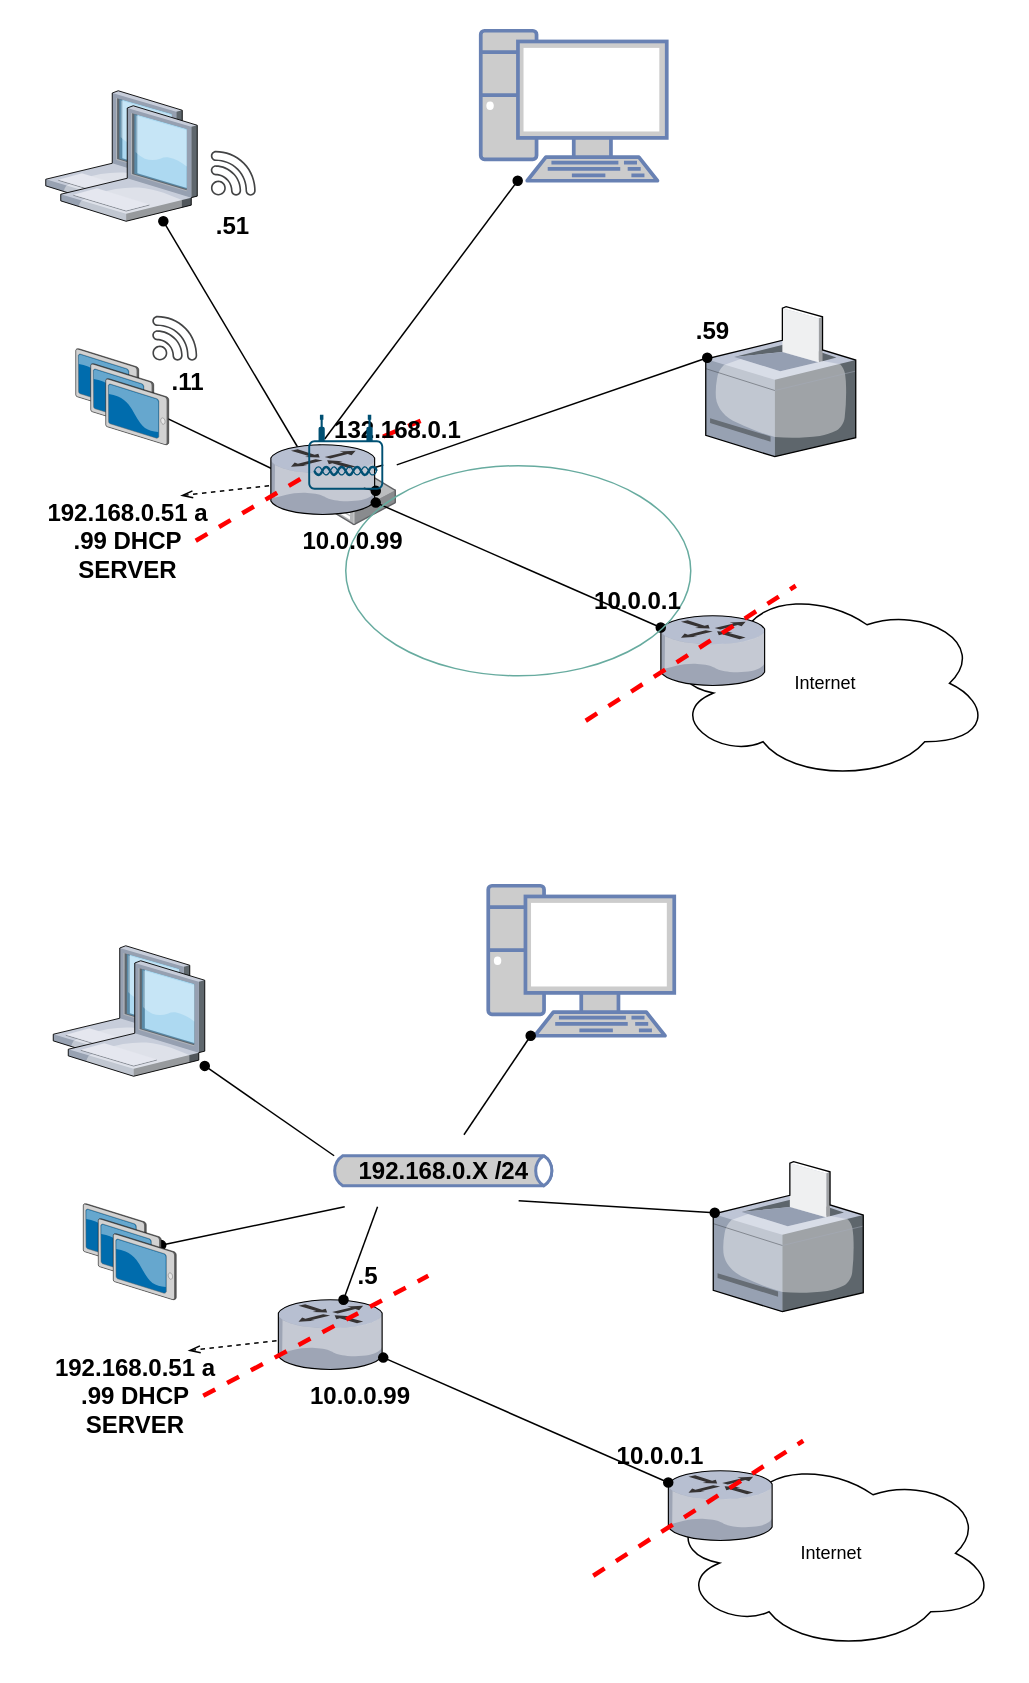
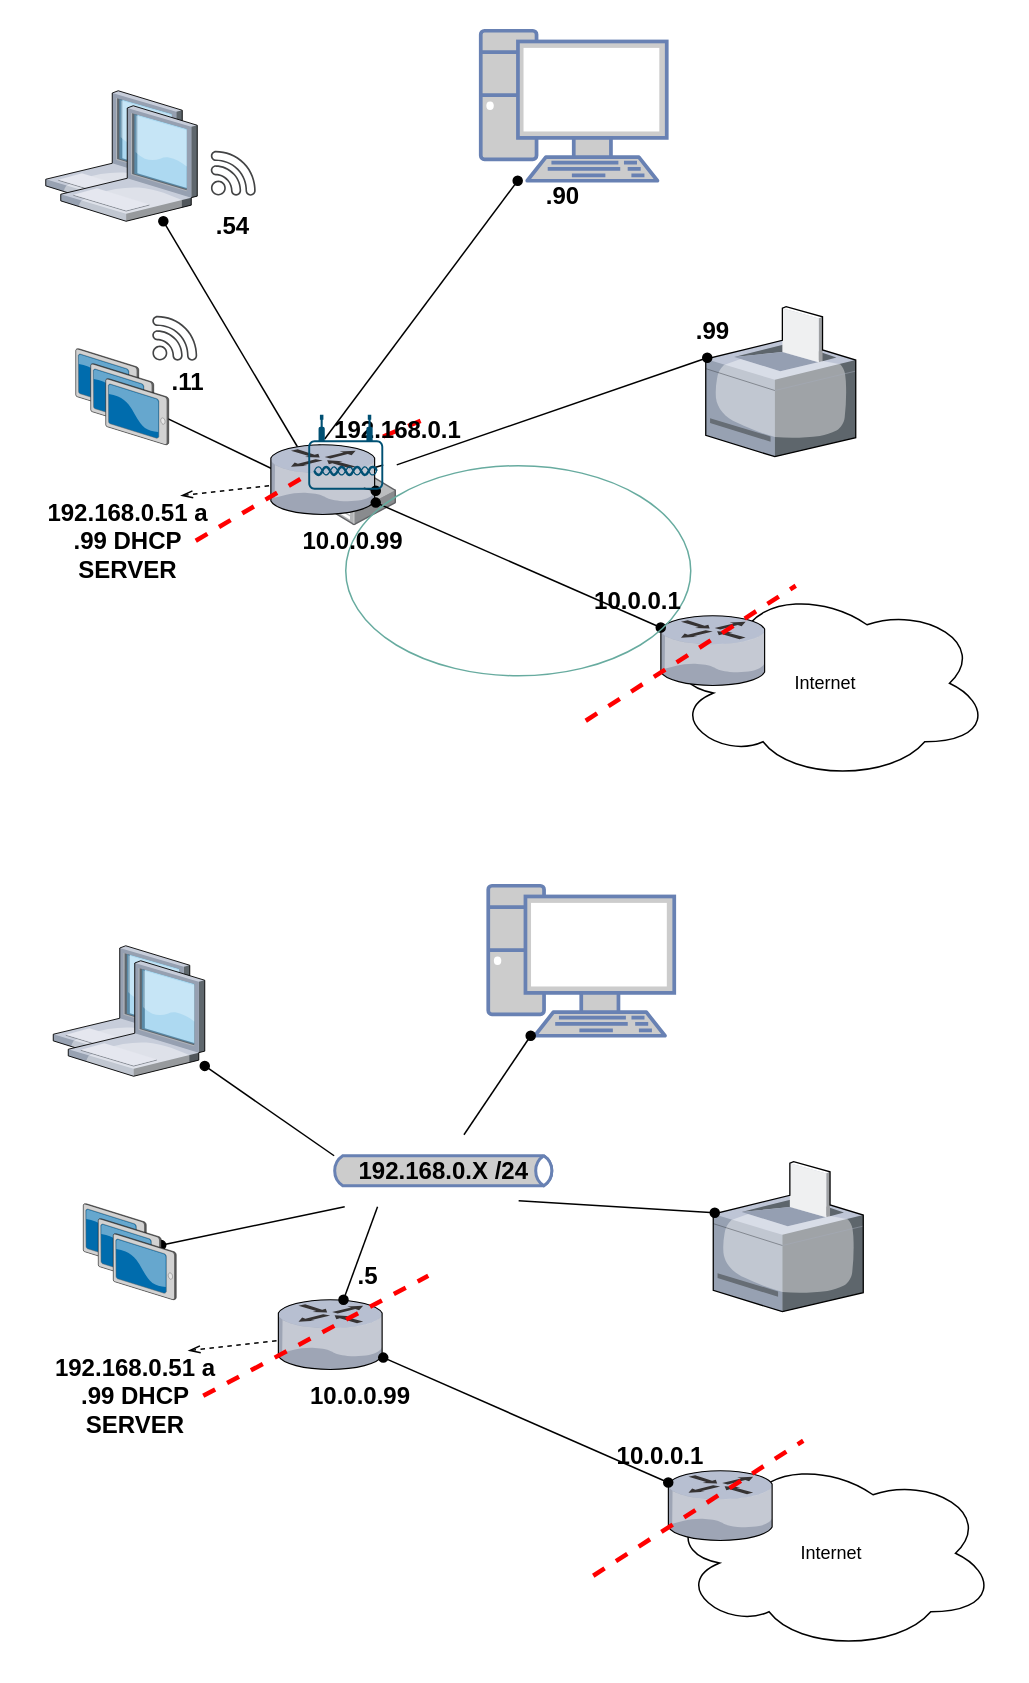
none -> (563, 196)
(233, 226) -> (233, 226)
(713, 331) -> (713, 331)
(398, 430) -> (398, 430)
